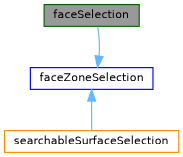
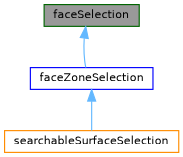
(99, 41) -> (84, 53)
